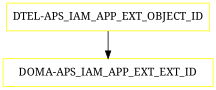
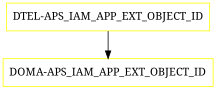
(108, 73) -> (108, 73)
